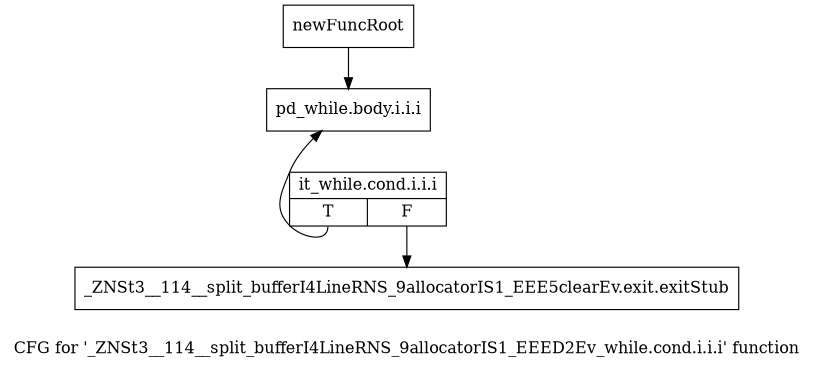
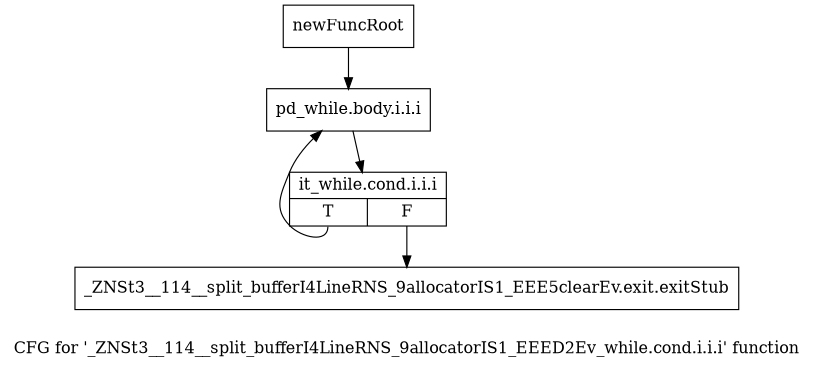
none -> (356, 146)
